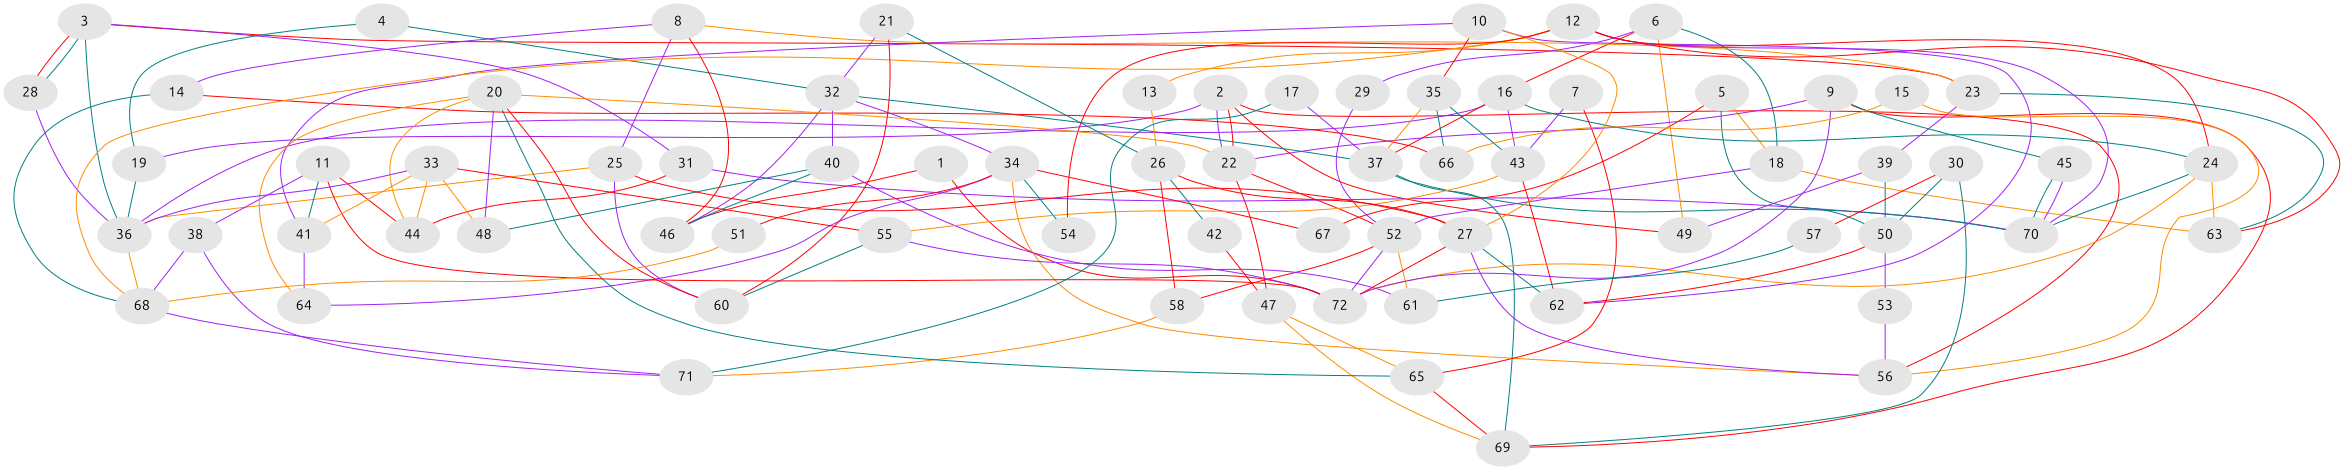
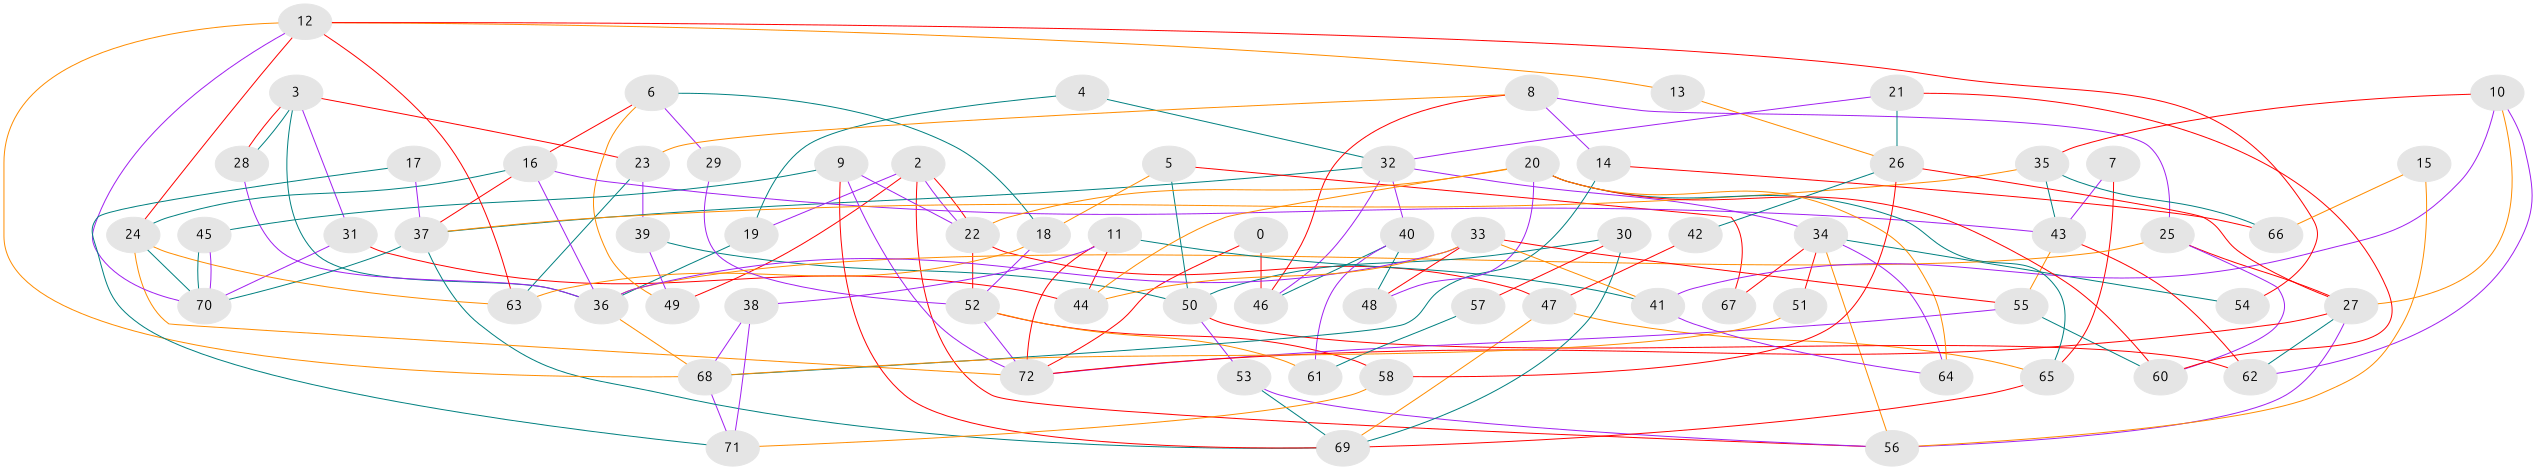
(941, 164) -> (1261, 235)
(458, 199) -> (1413, 277)
none -> (1294, 413)
